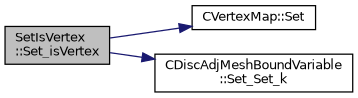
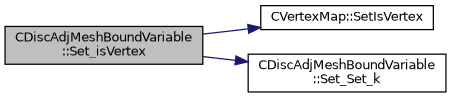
(254, 18) -> (347, 18)
(57, 45) -> (104, 45)
